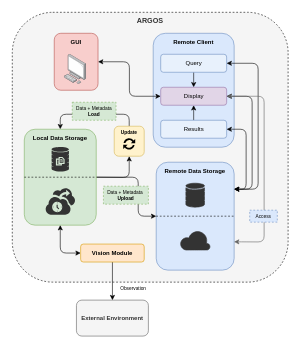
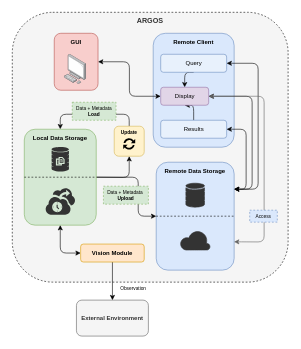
(194, 96) -> (185, 96)
